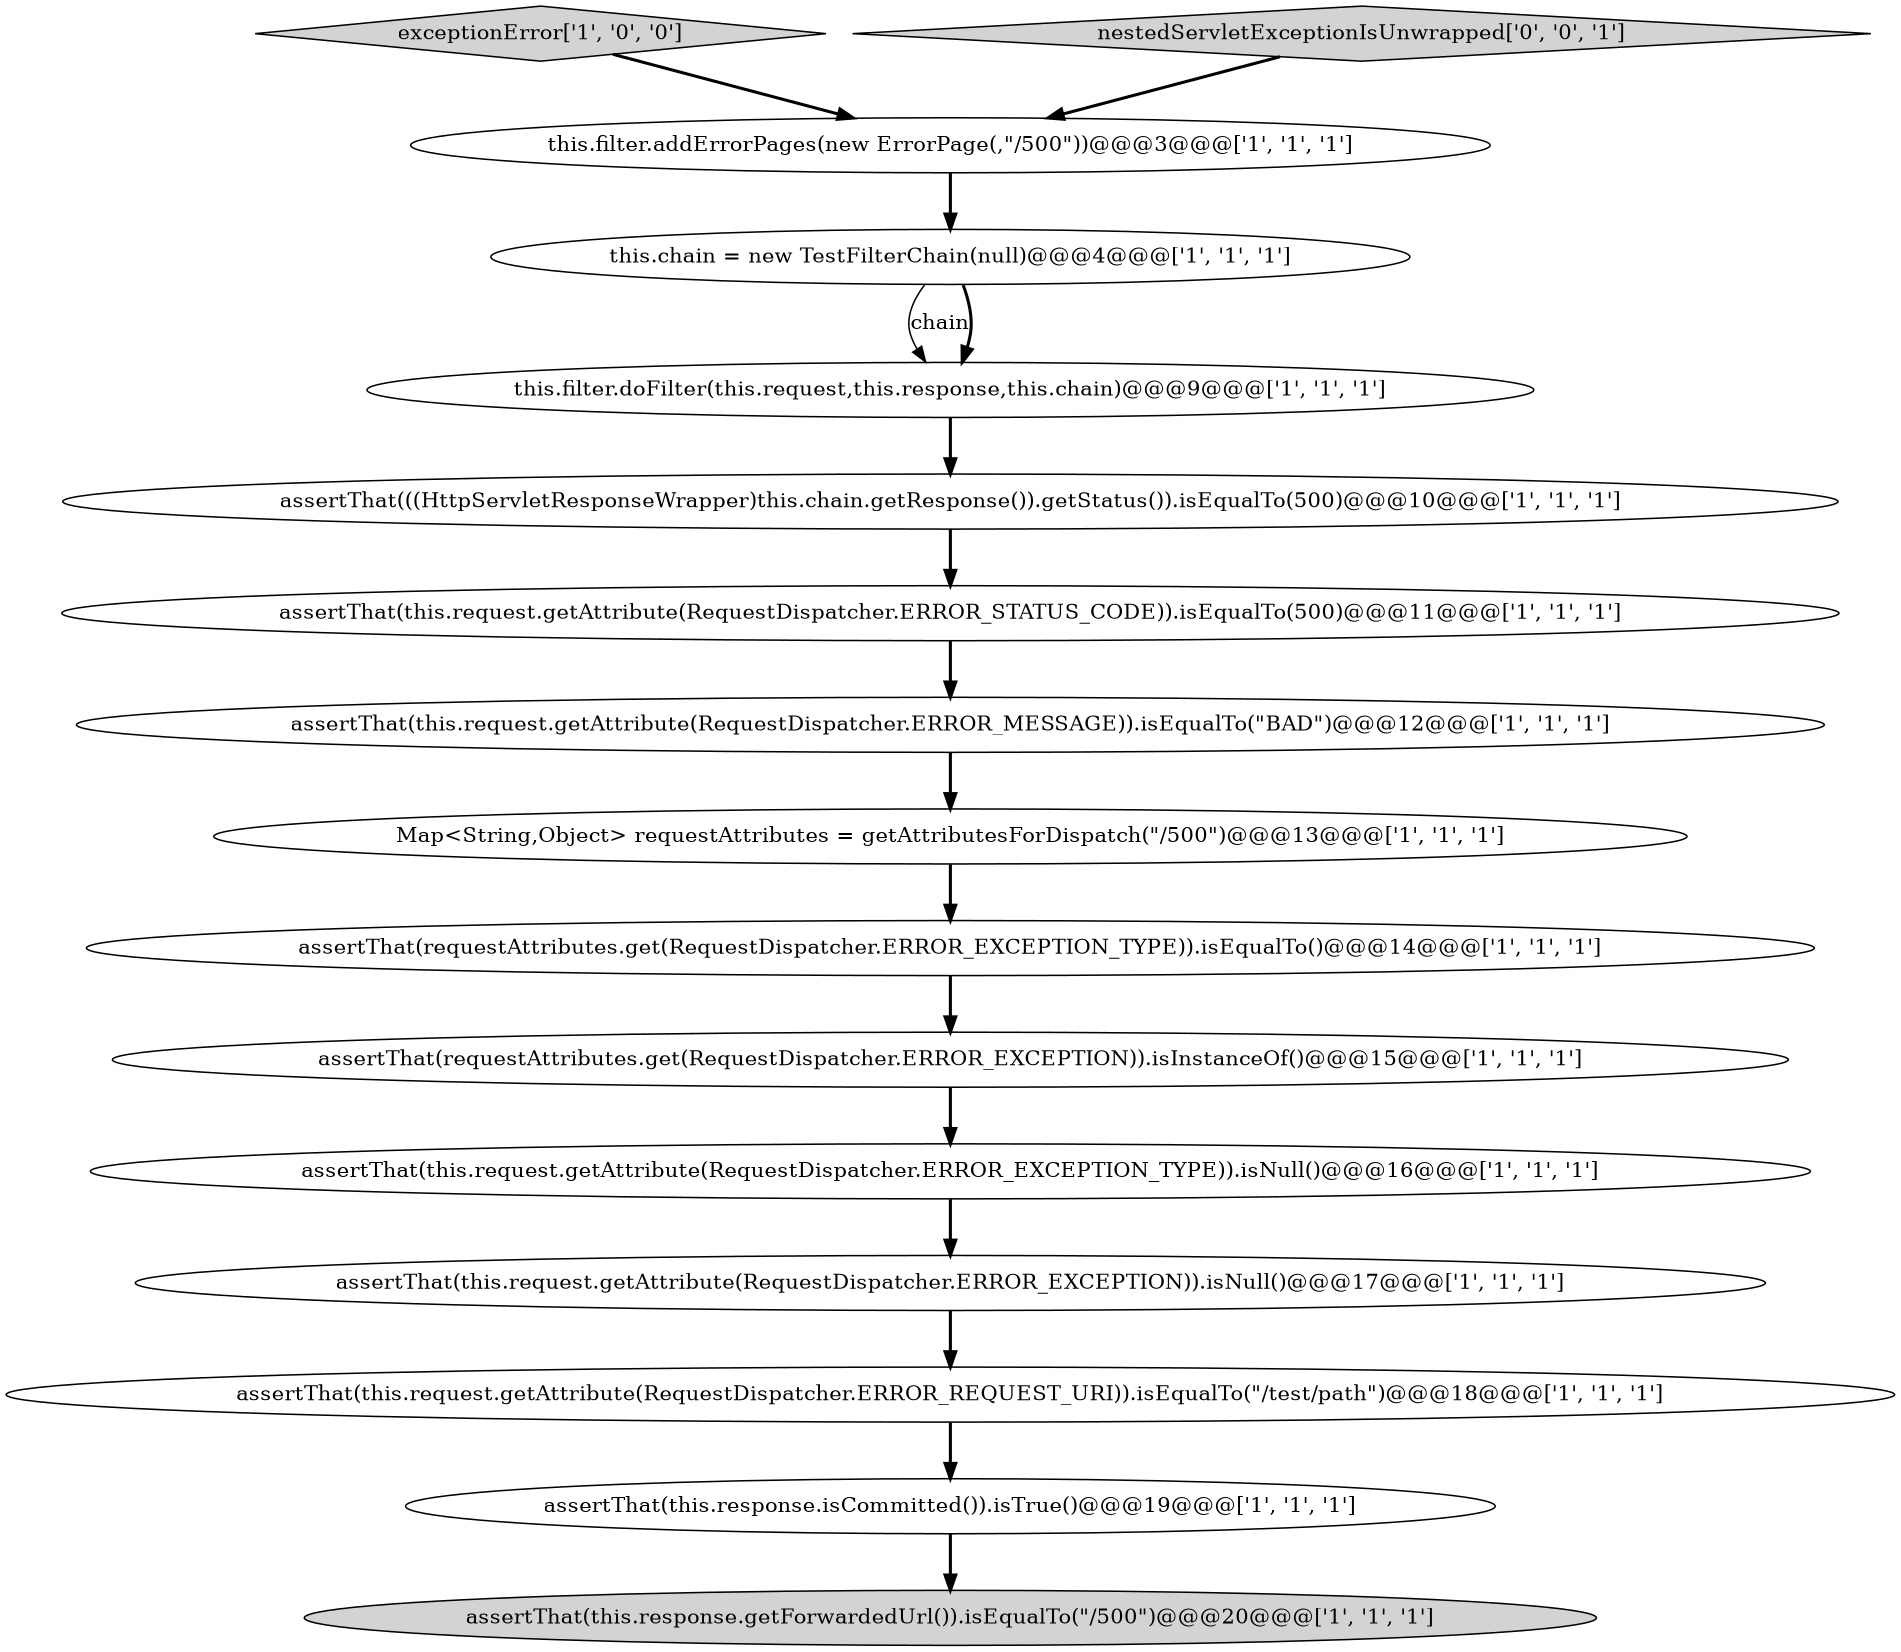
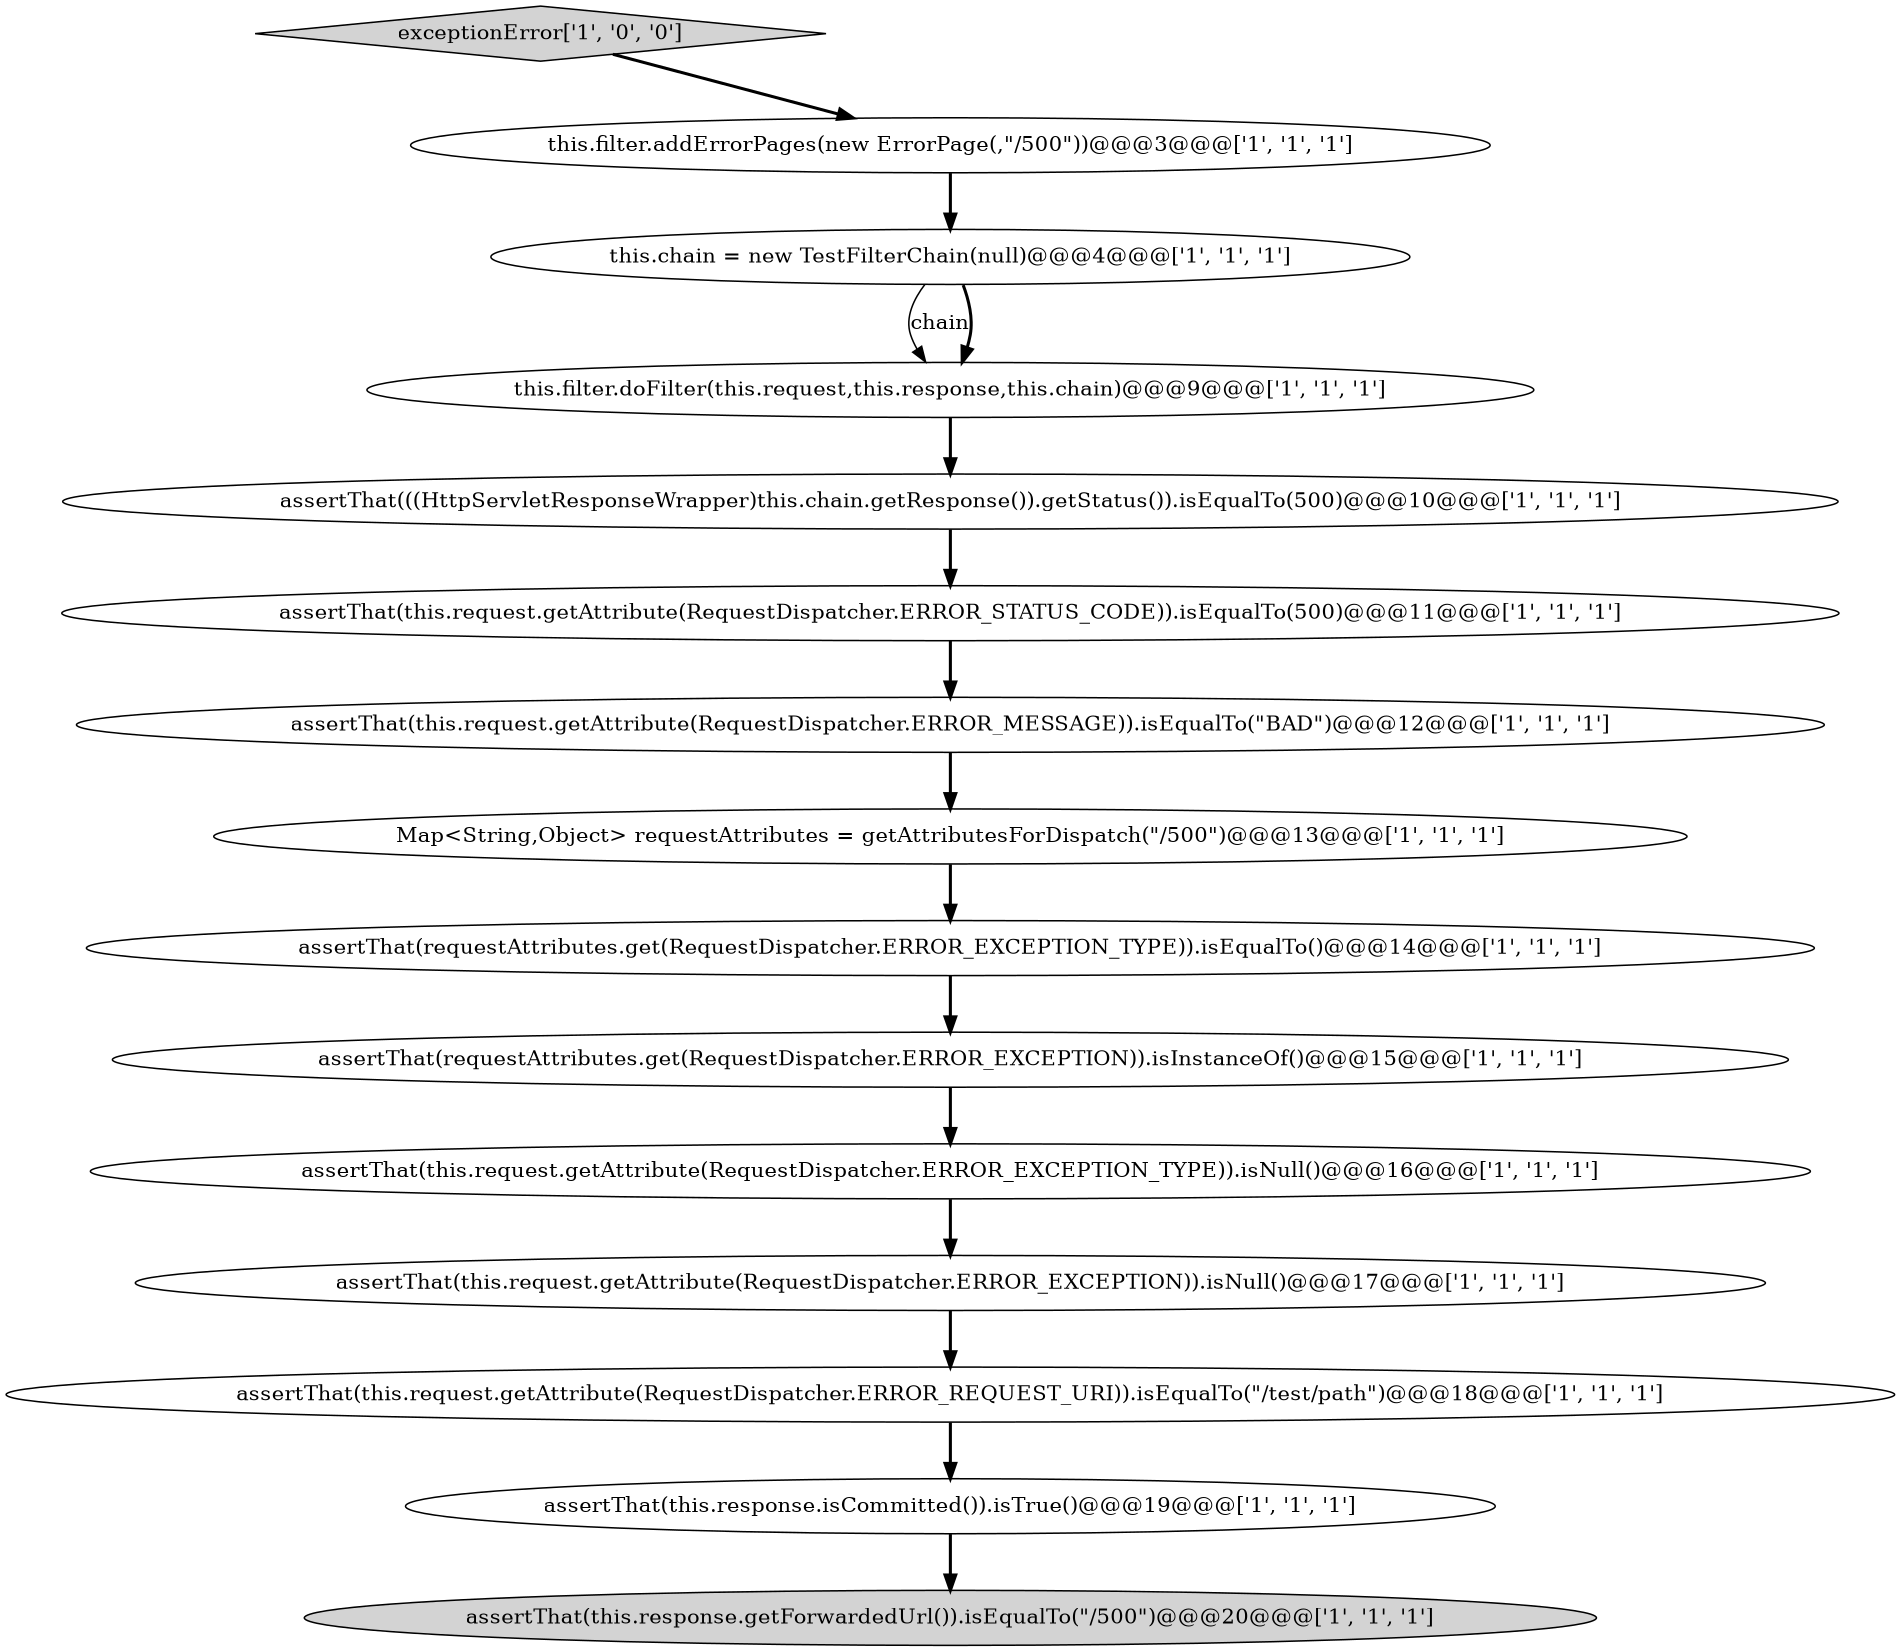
(1362, 34) -> none
